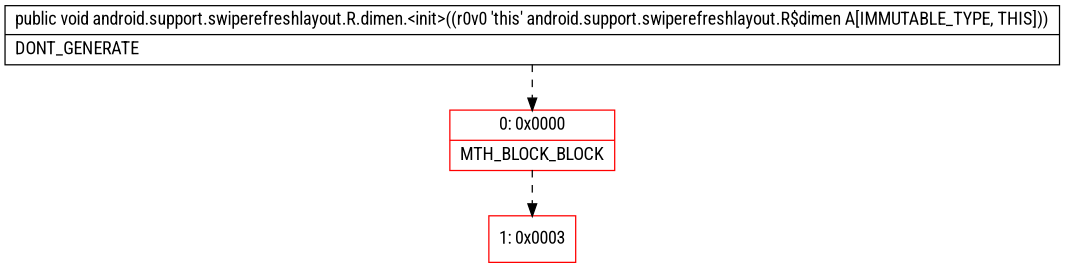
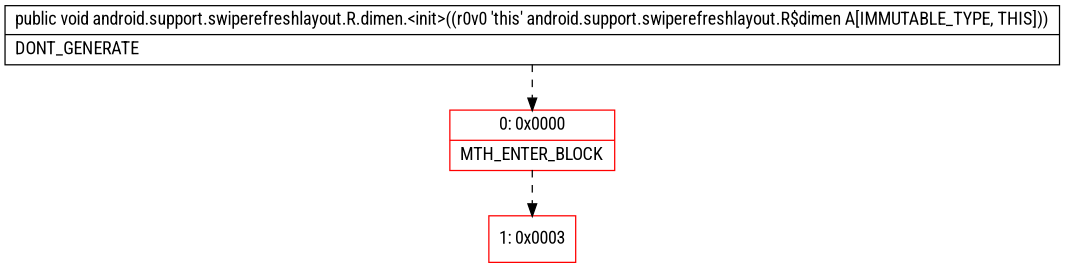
(532, 155) -> (532, 155)
